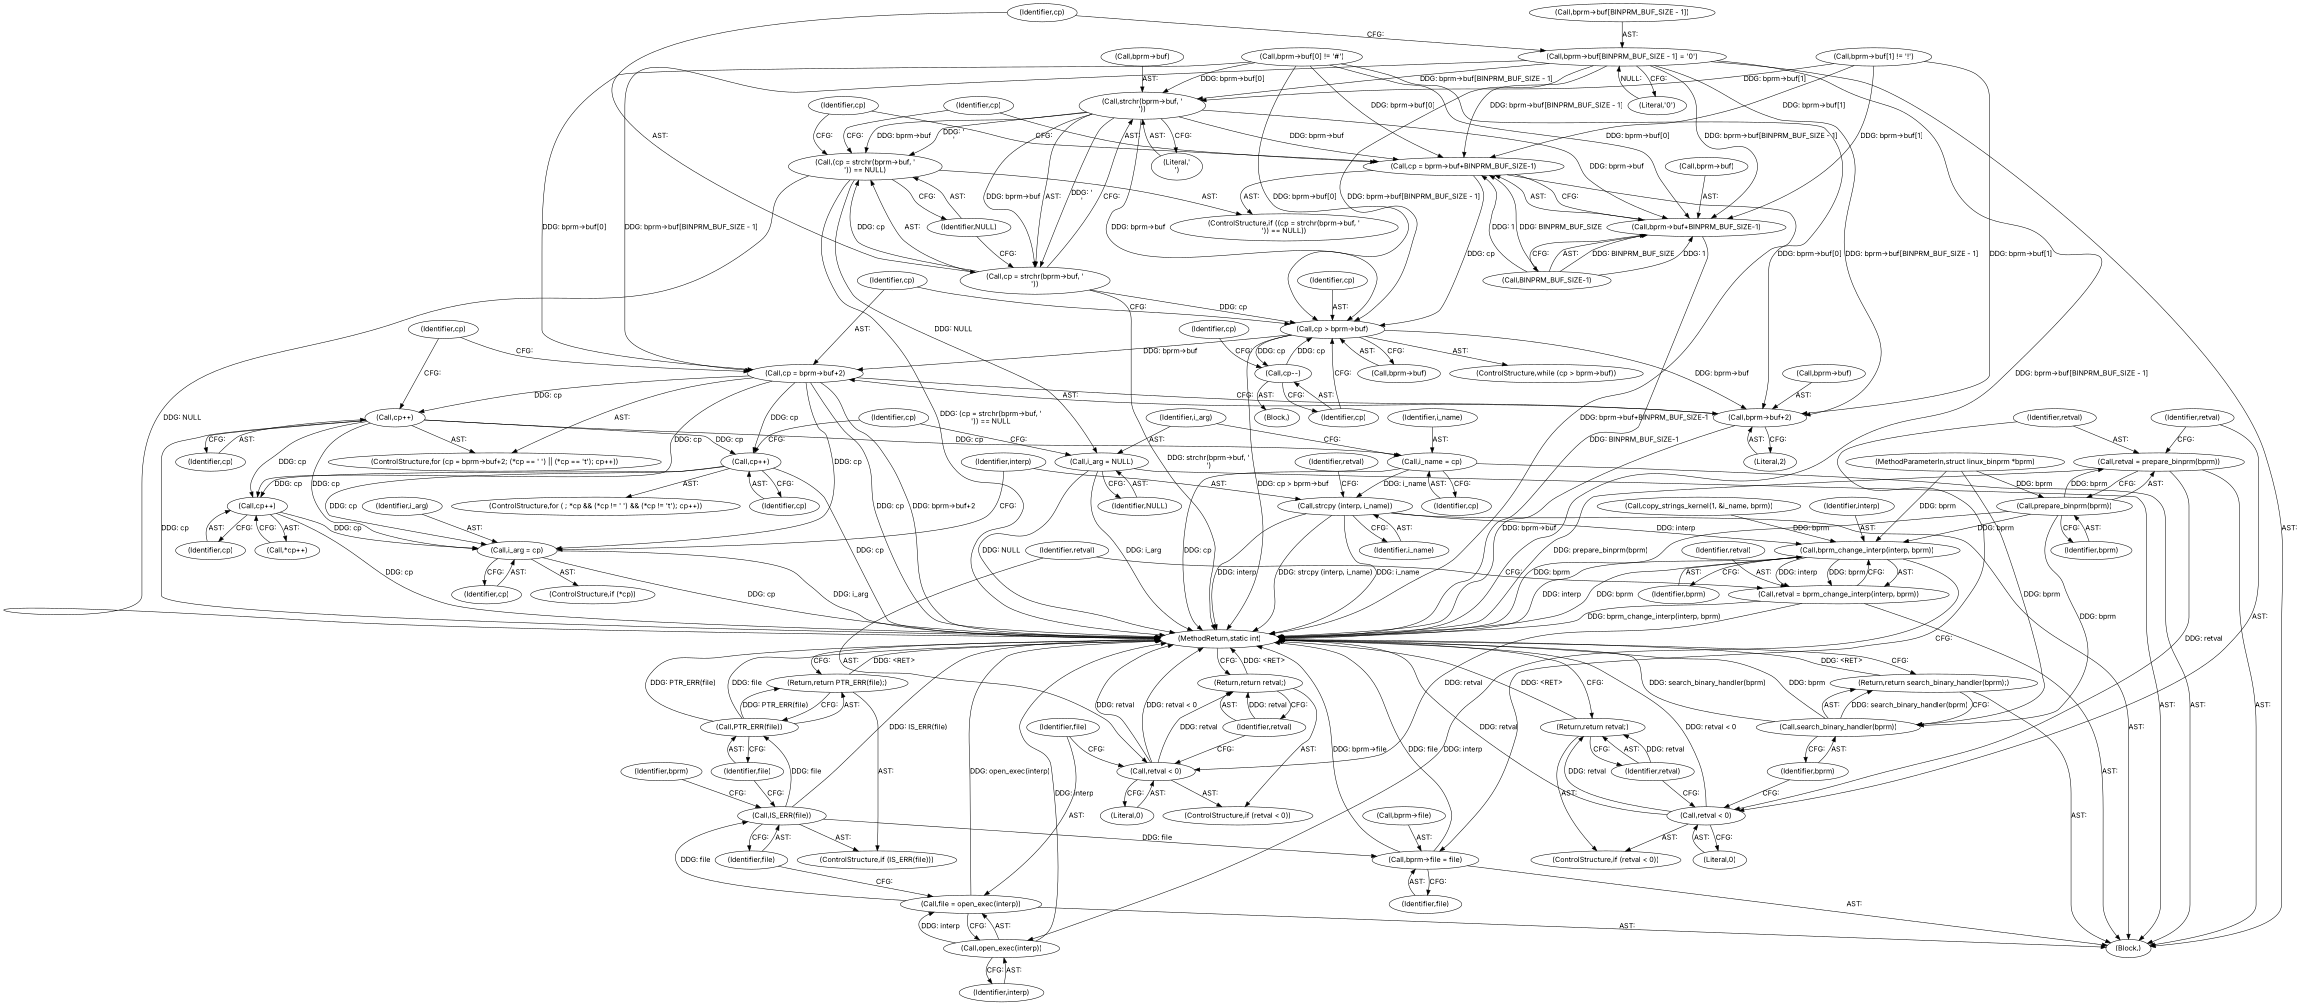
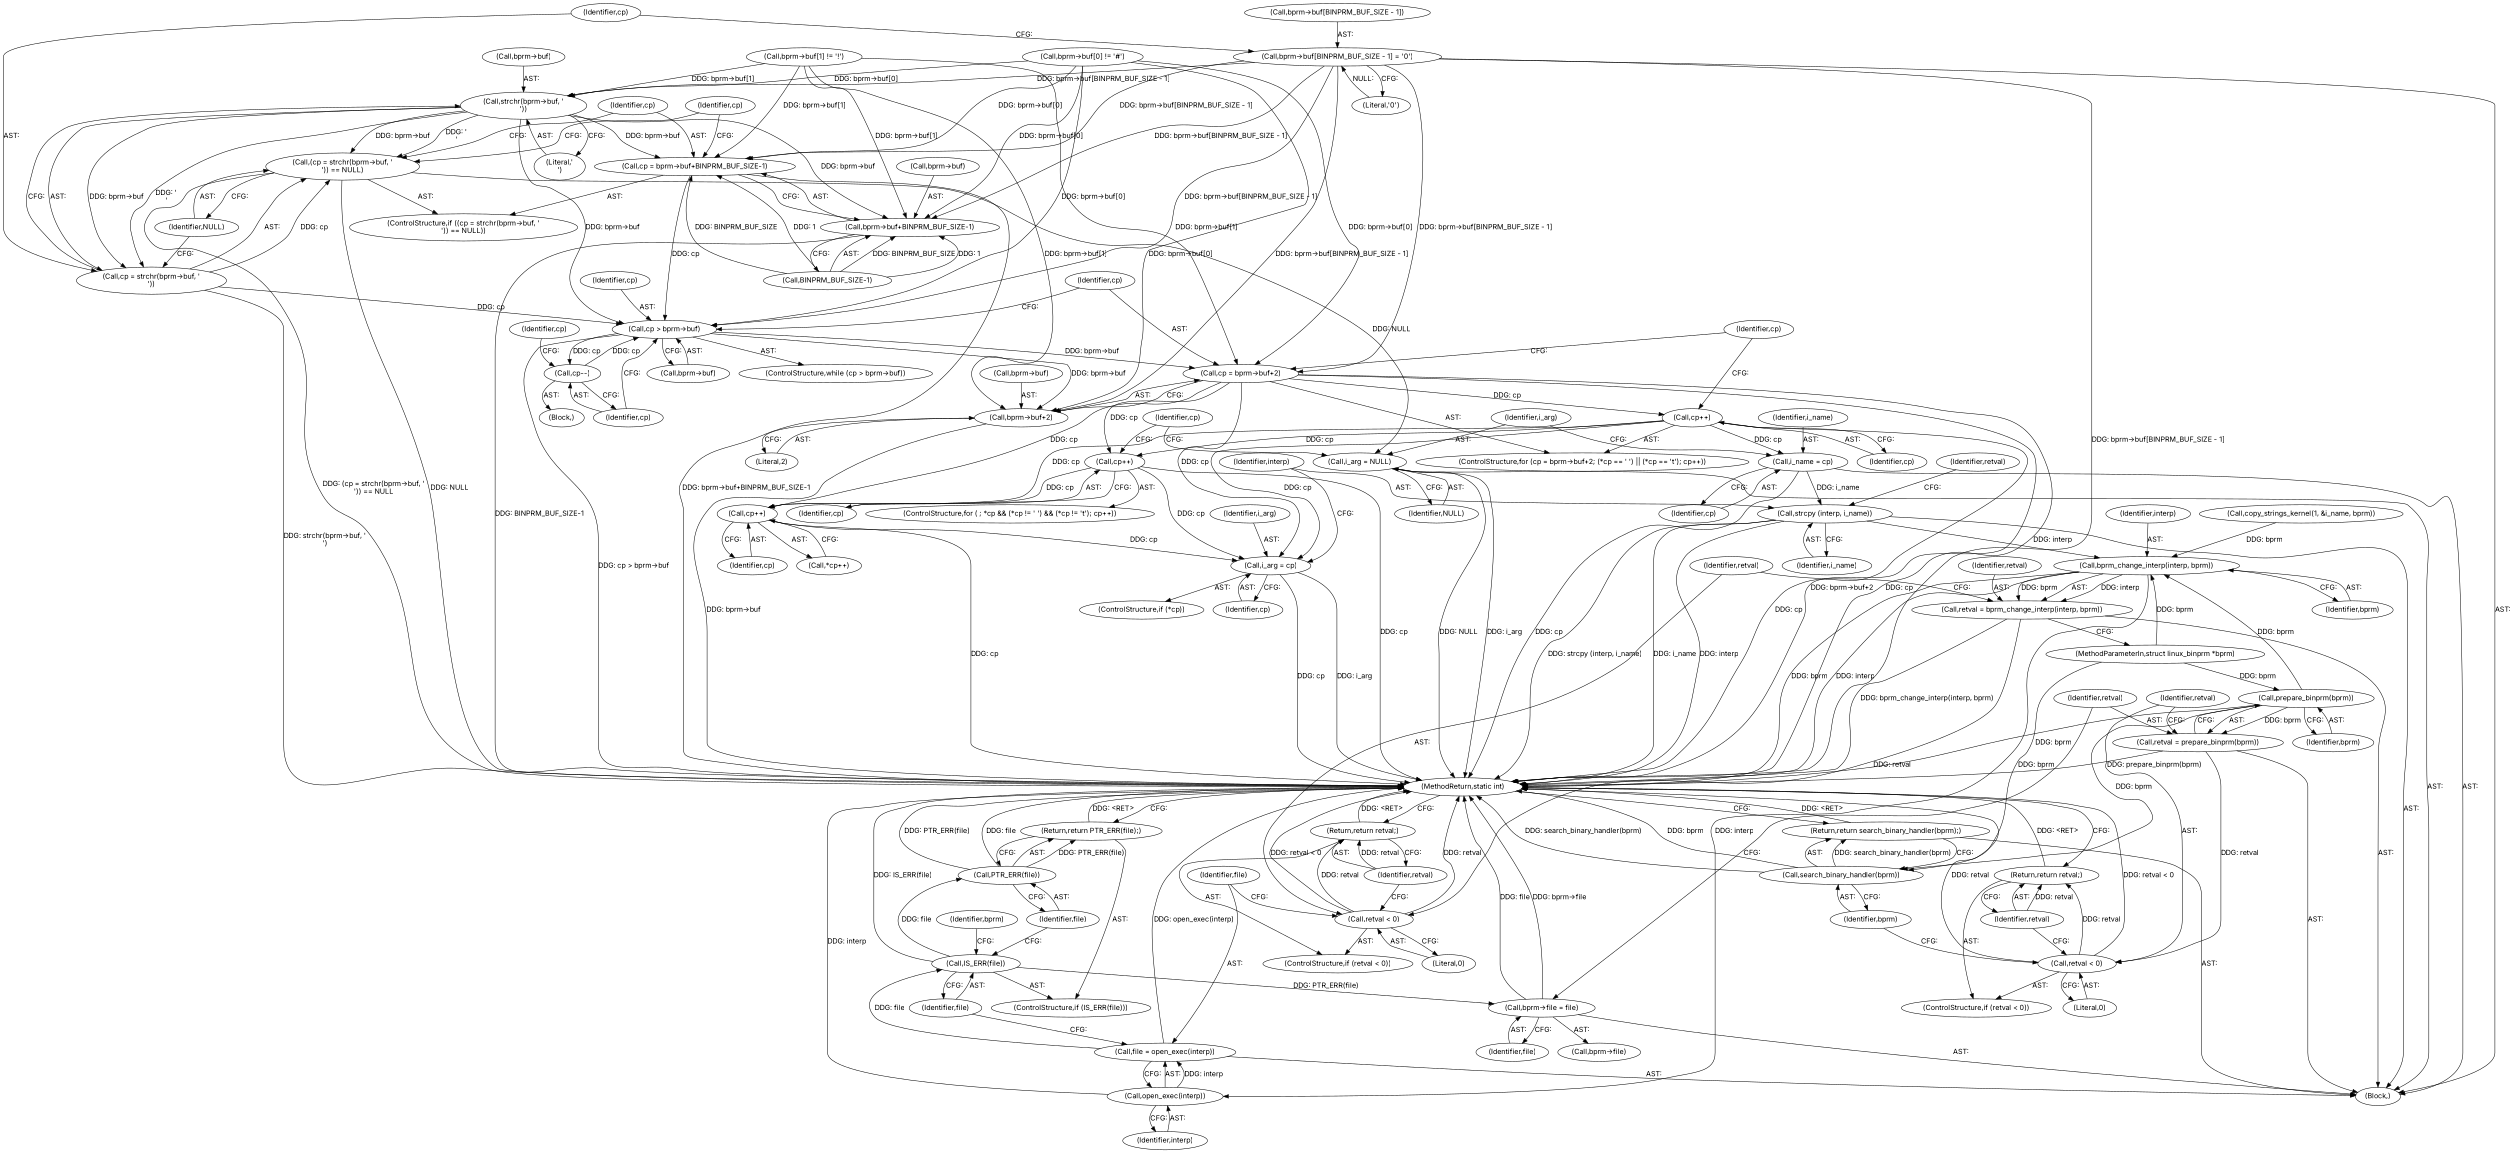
none -> (1060, 171)
(1865, 577) -> (2086, 631)
(1414, 836) -> (1569, 1029)
(1157, 838) -> (1326, 986)
